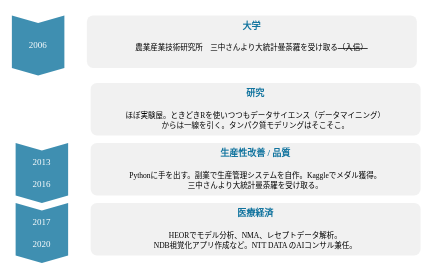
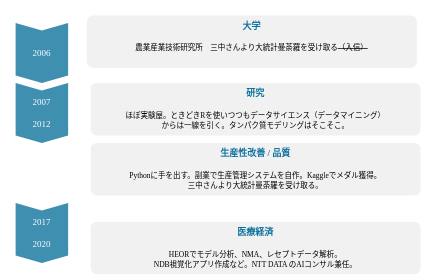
(38, 45) -> (42, 53)
none -> (42, 113)
(42, 173) -> none
(255, 229) -> (255, 248)
